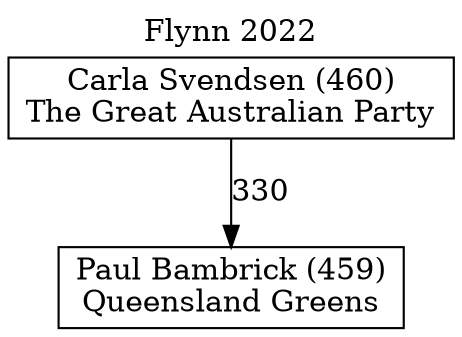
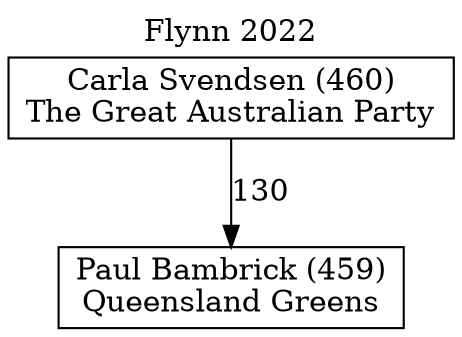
(261, 193) -> (261, 193)
